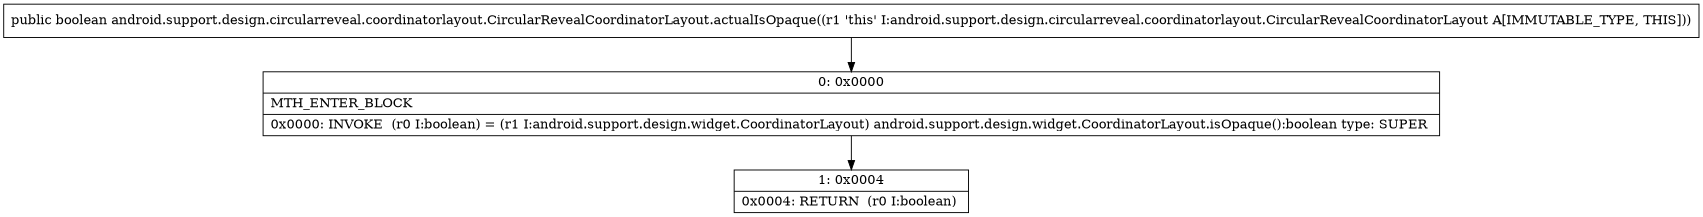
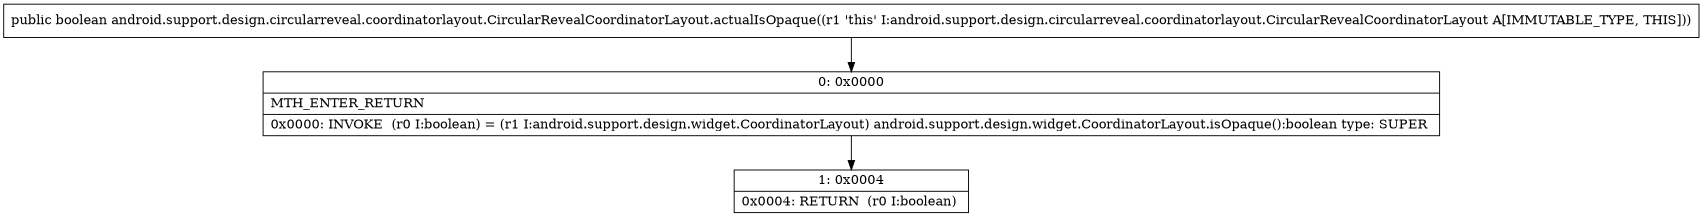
(342, 103) -> (347, 103)
